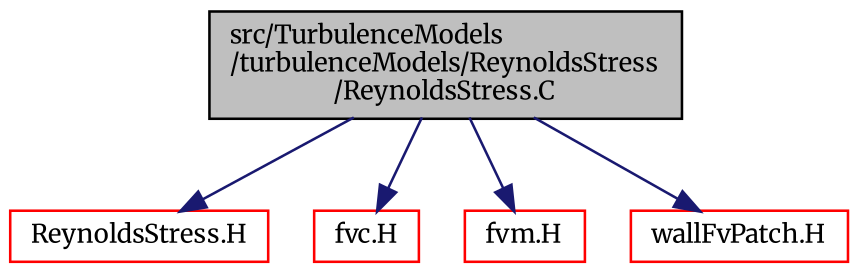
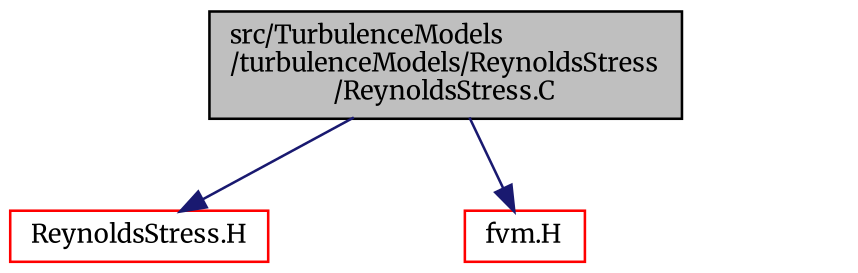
(367, 236) -> none
(739, 236) -> none
